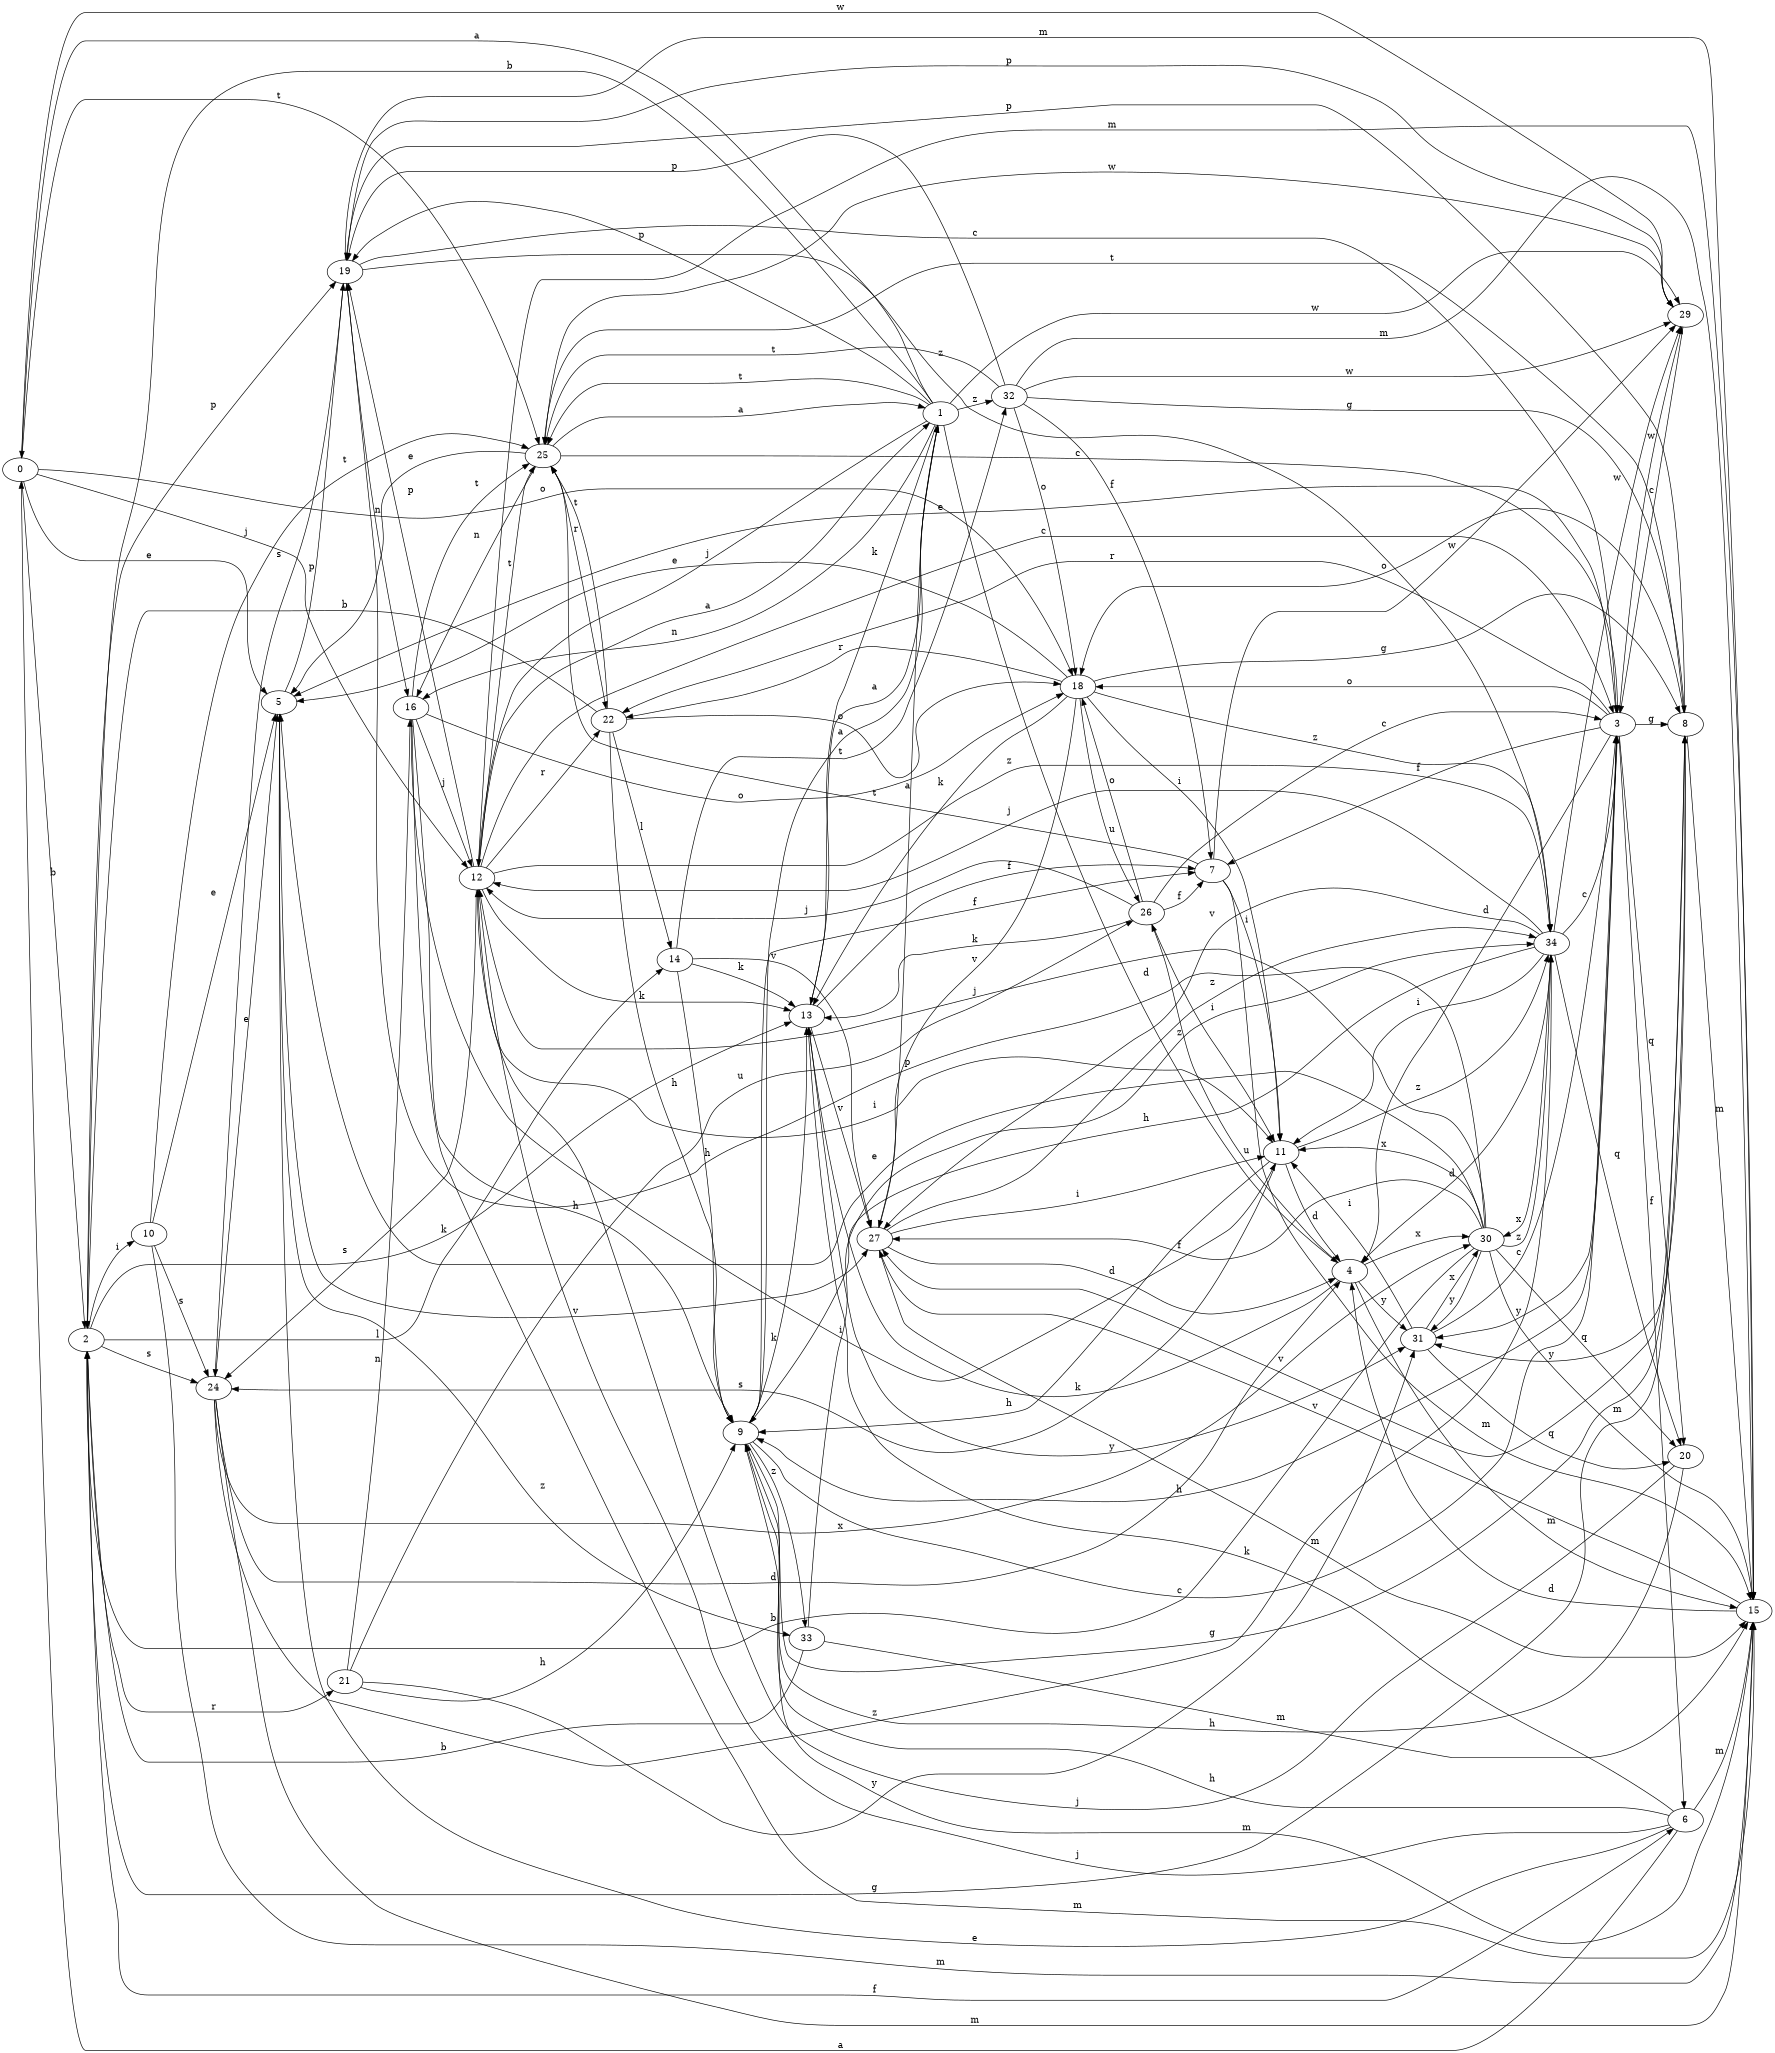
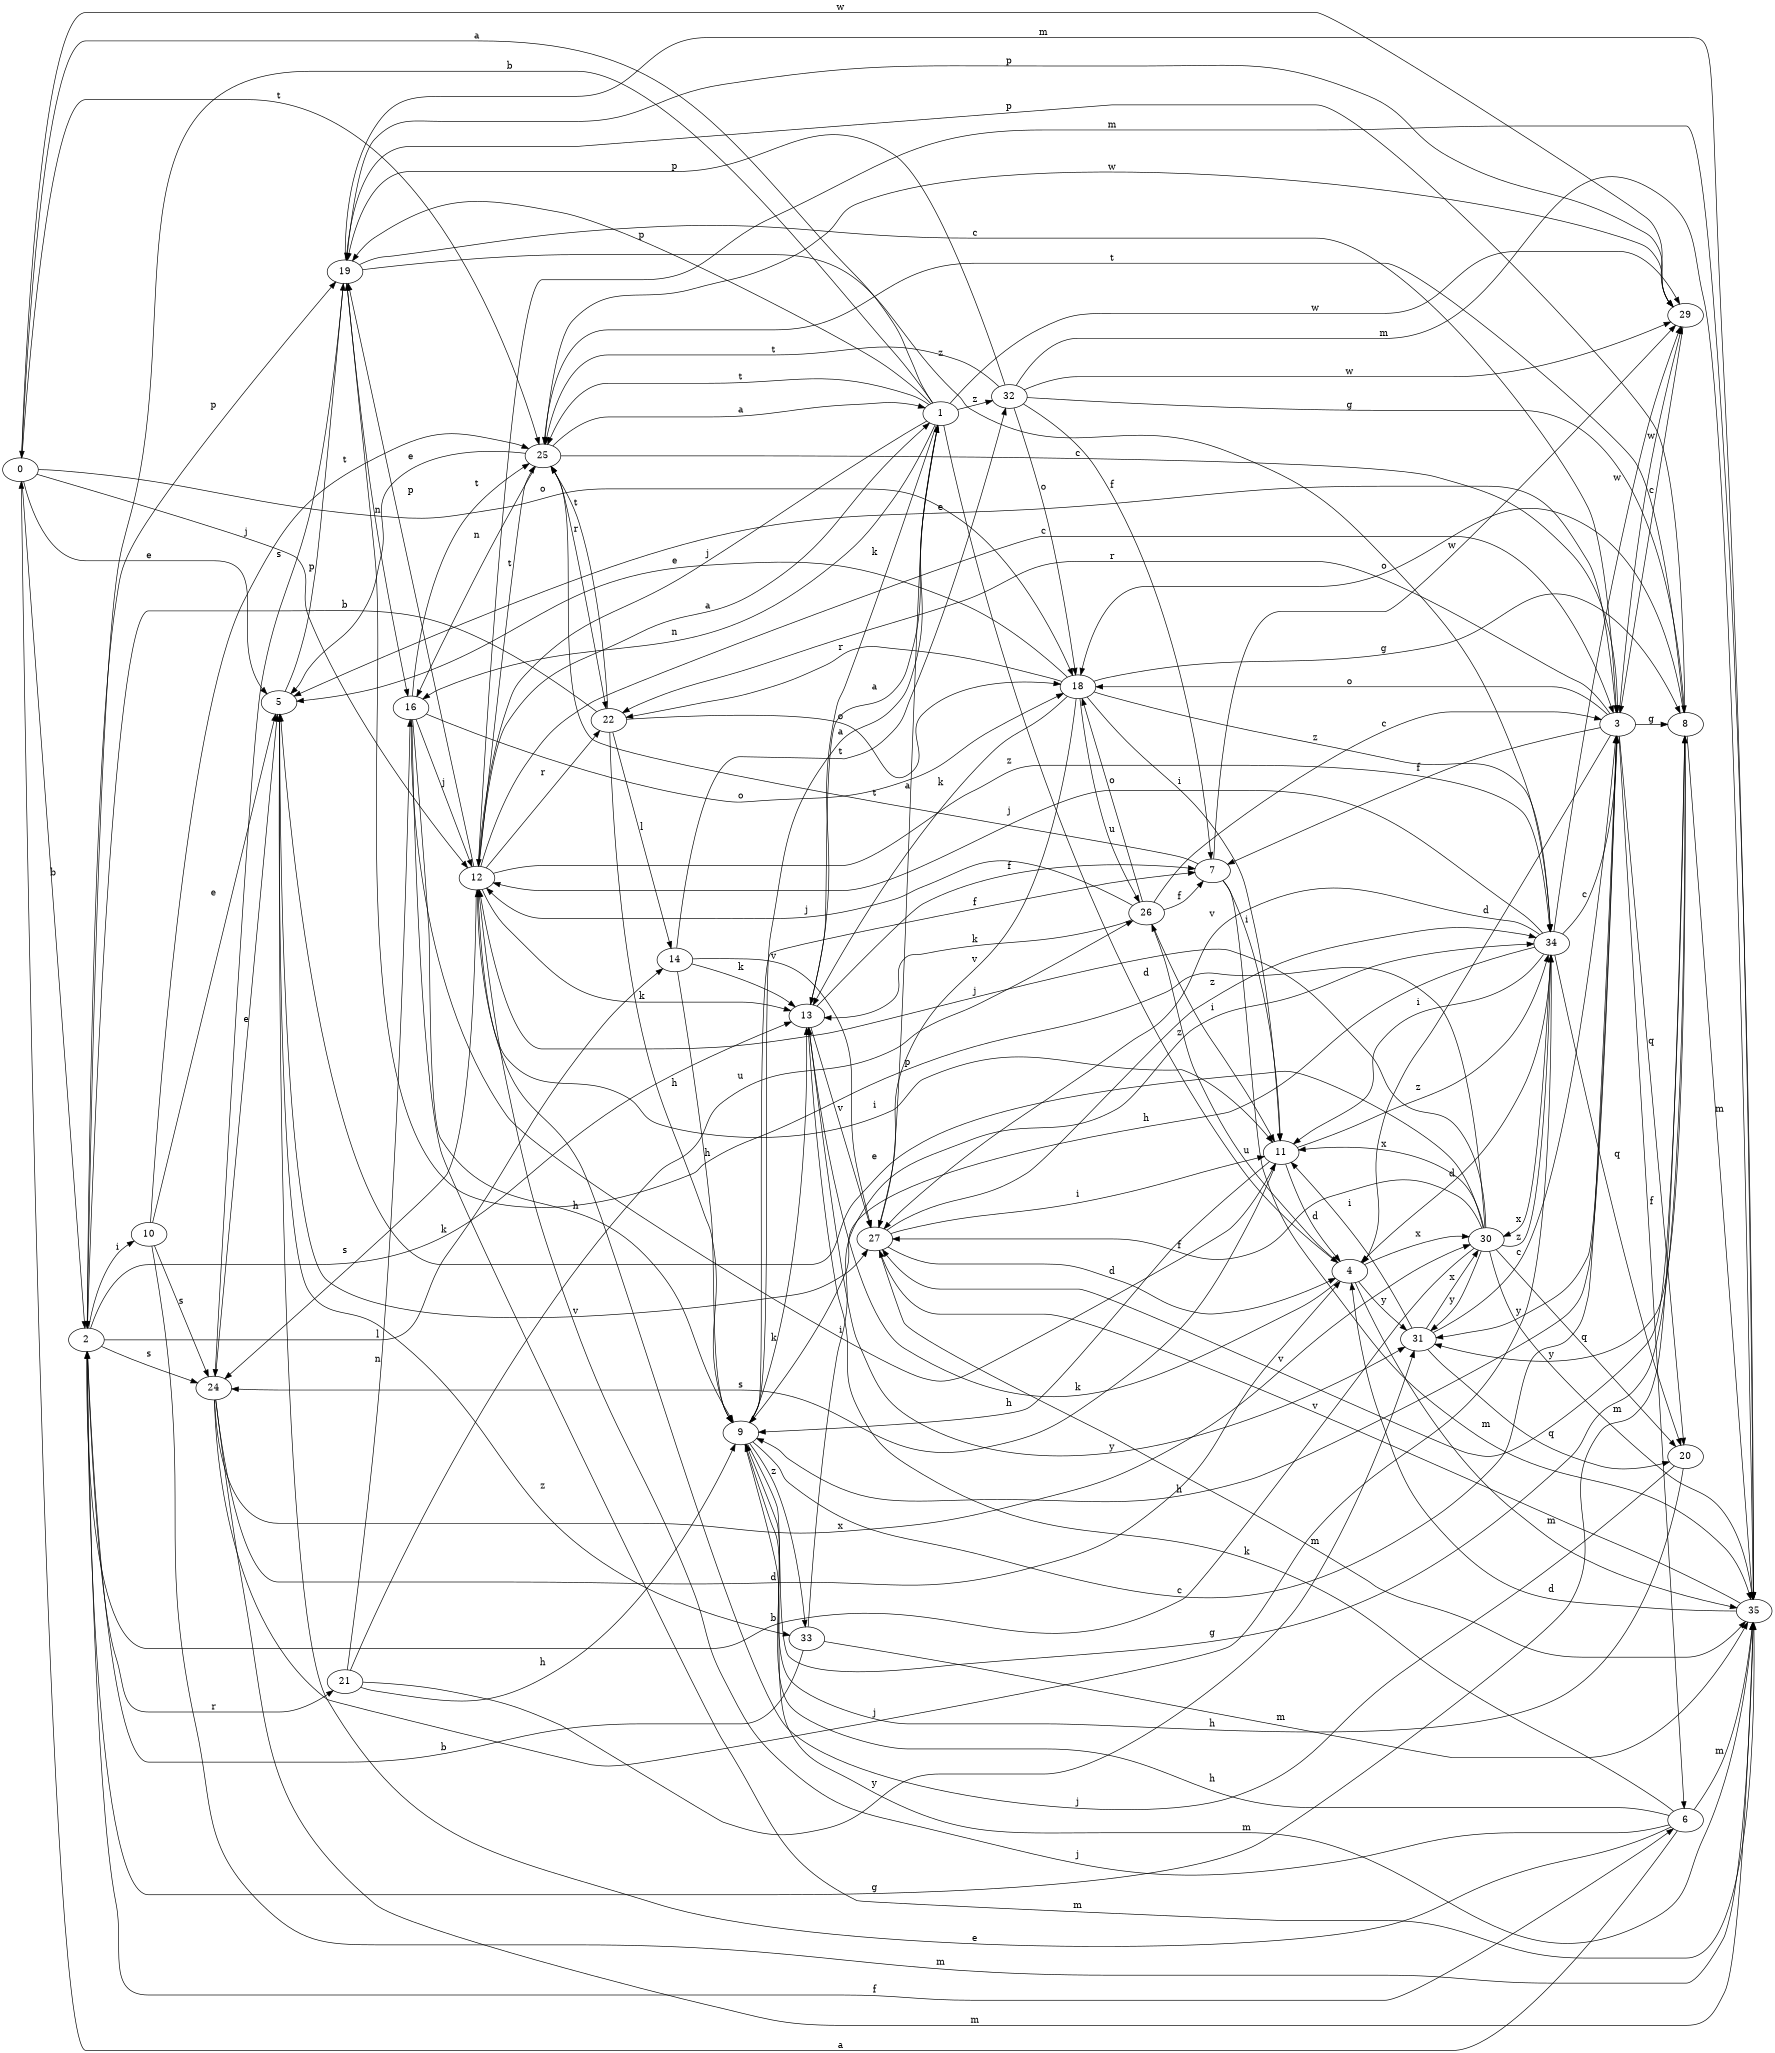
(1754, 1611) -> (1754, 1611)
(875, 1713) -> (875, 1713)
